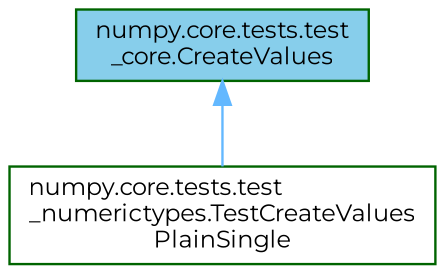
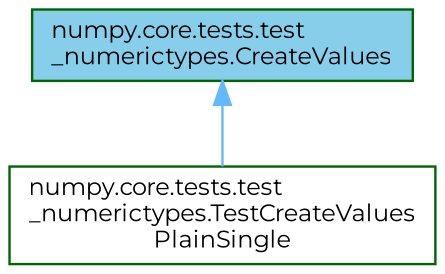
(222, 45) -> (222, 45)
